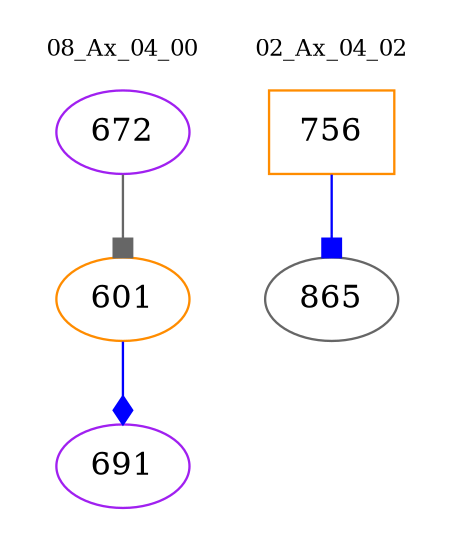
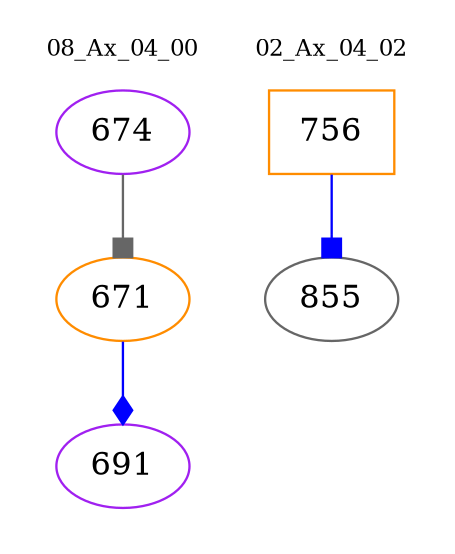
(123, 132) -> (123, 132)
(123, 299) -> (123, 299)
(332, 299) -> (332, 299)
